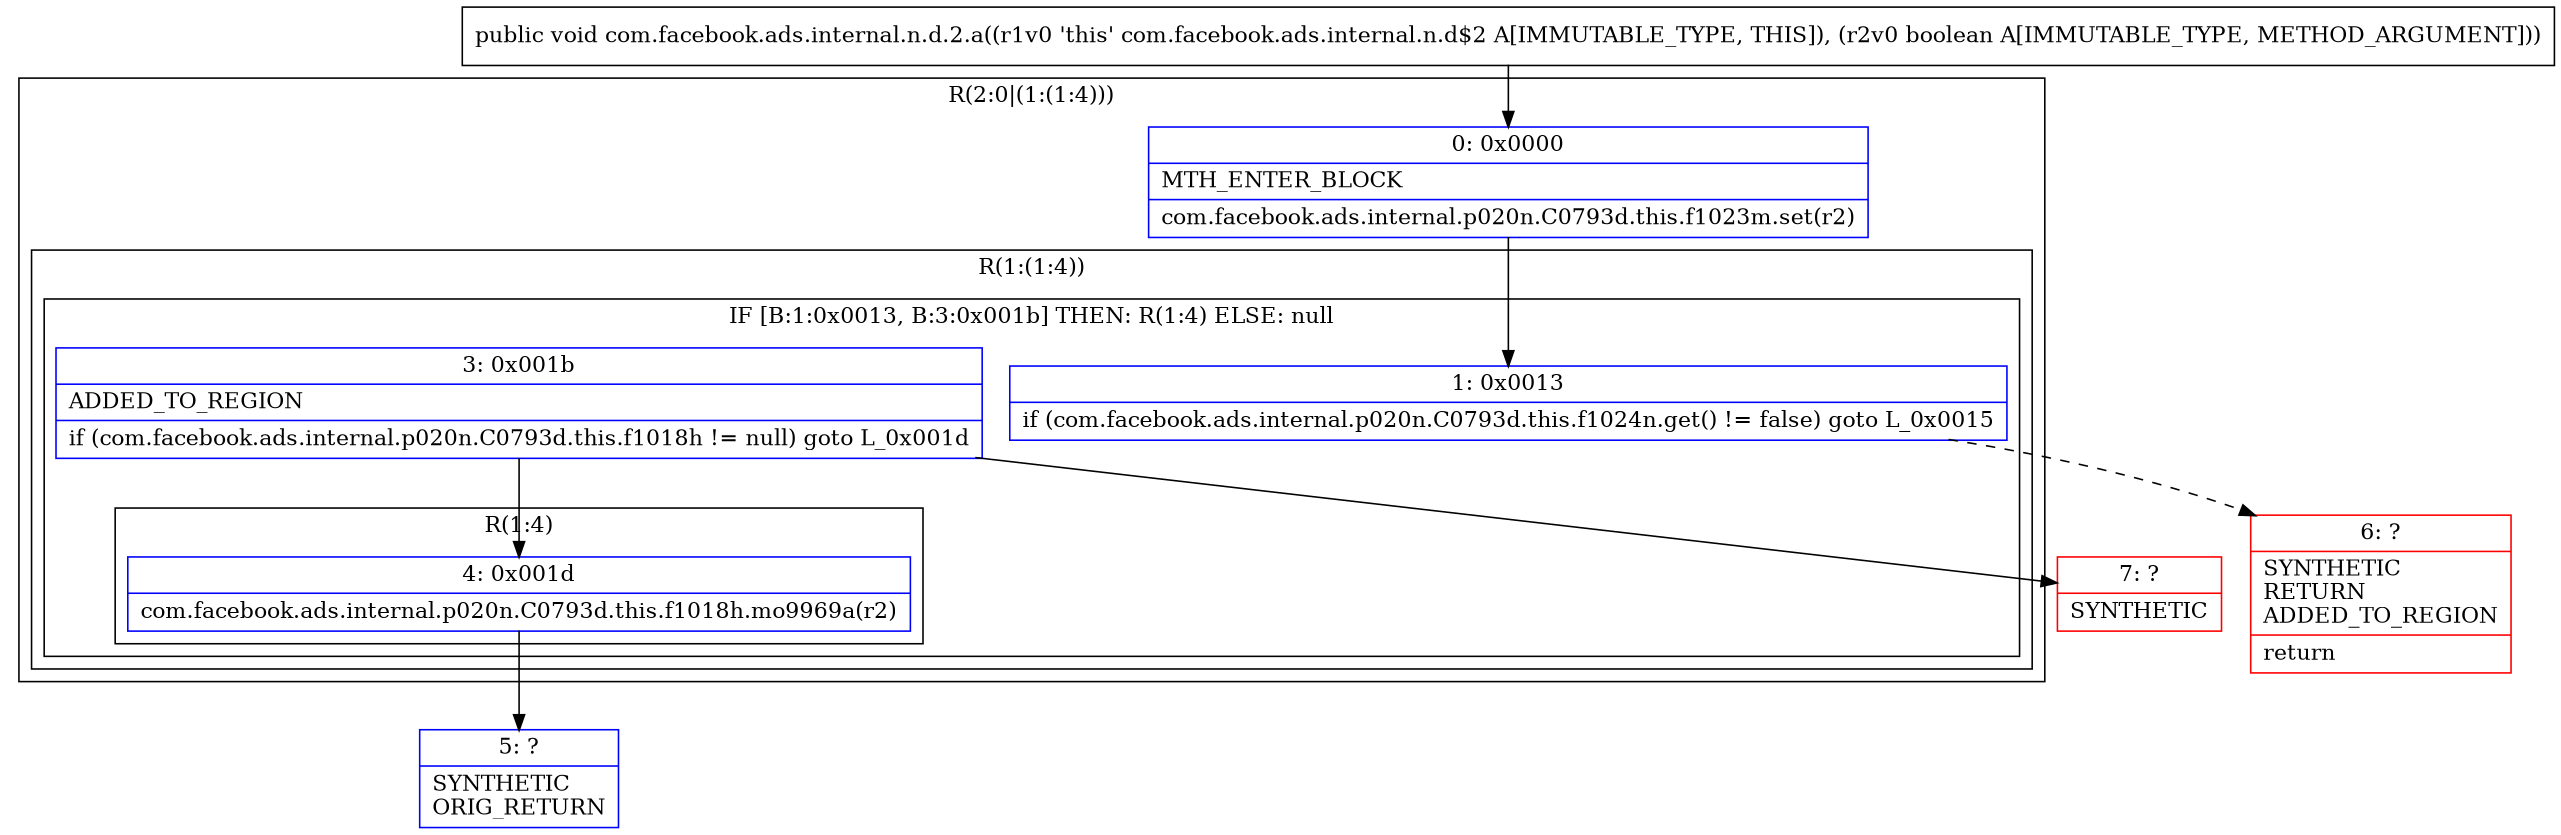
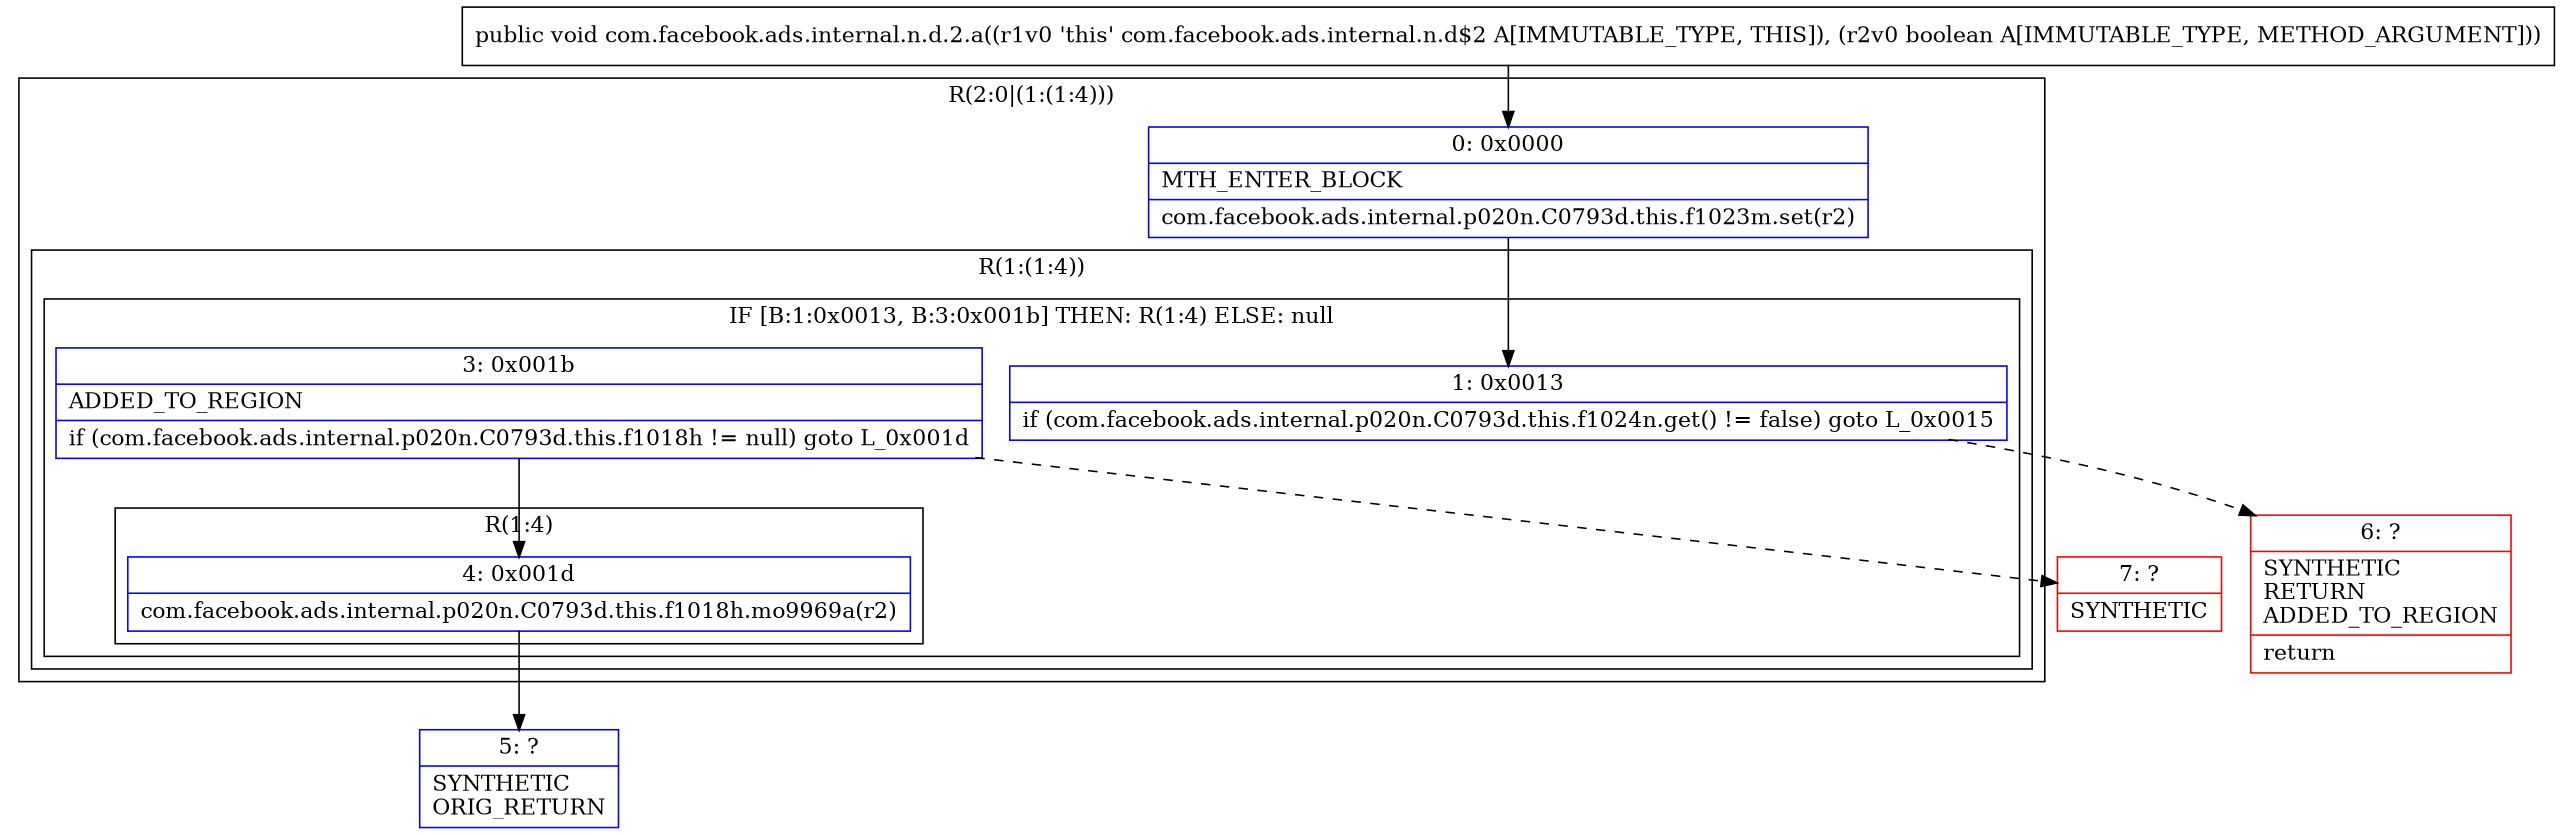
(1508, 519) -> (1508, 519)
